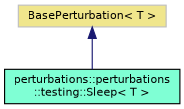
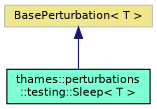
(92, 87) -> (78, 87)
